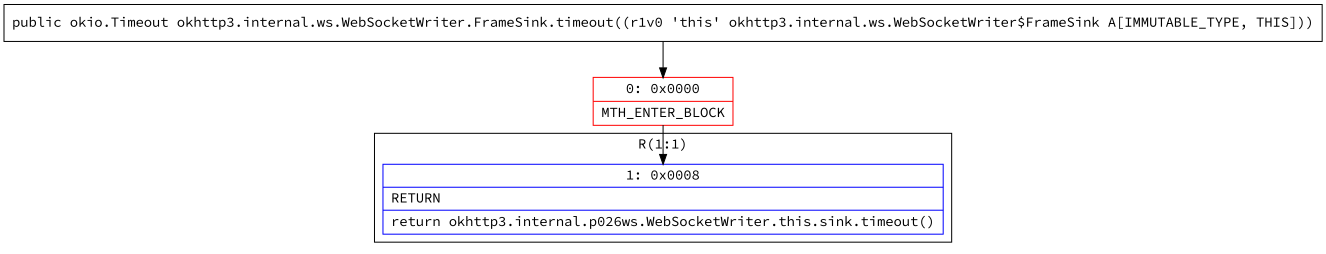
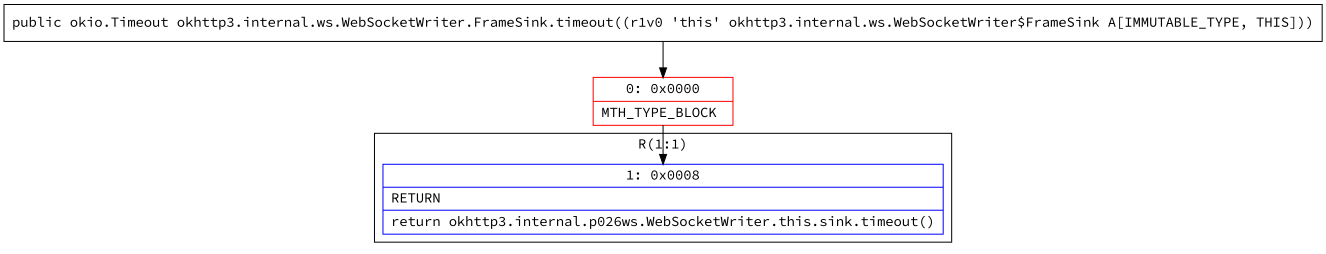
(663, 113) -> (659, 113)
